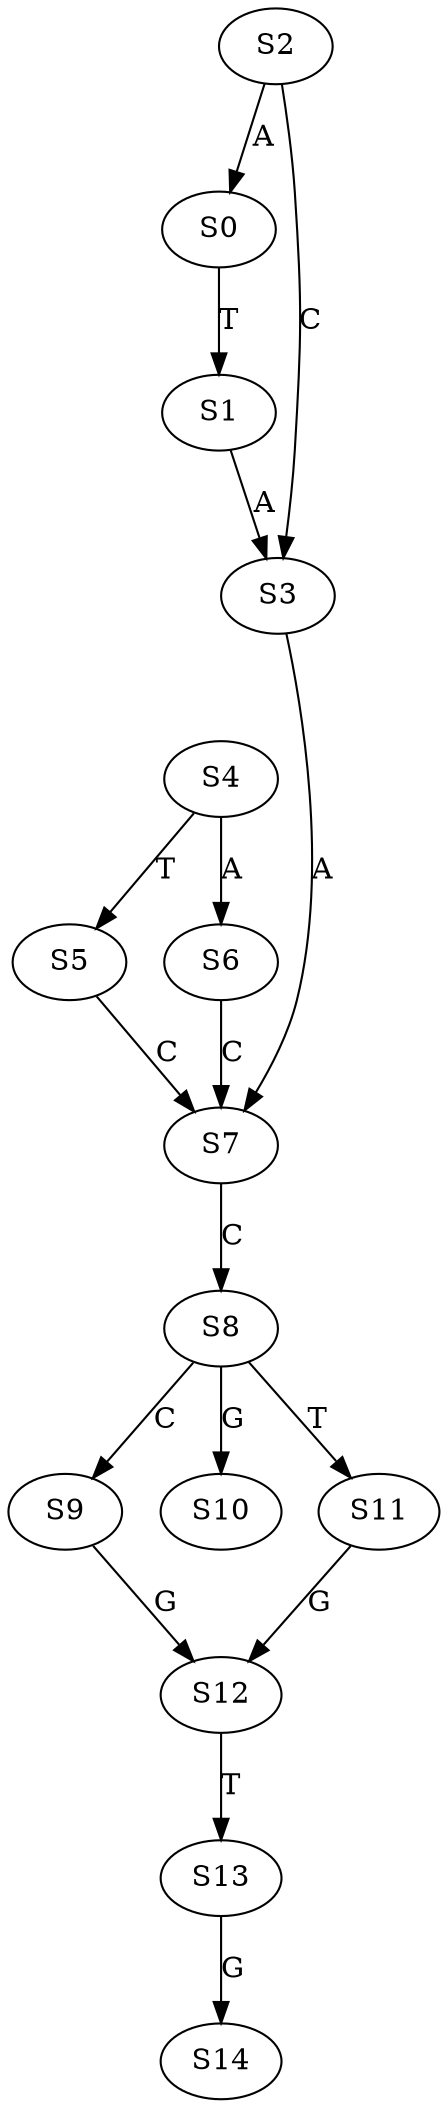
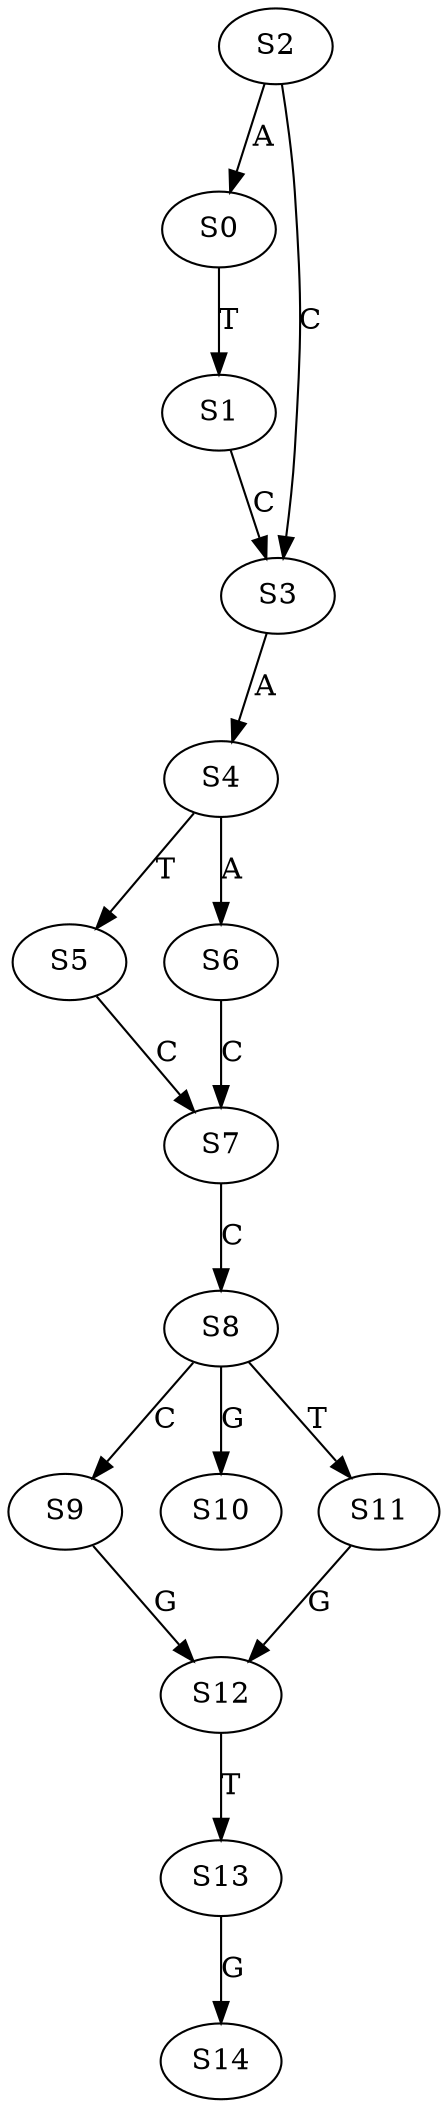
(264, 504) -> (264, 504)
(312, 867) -> (253, 677)
